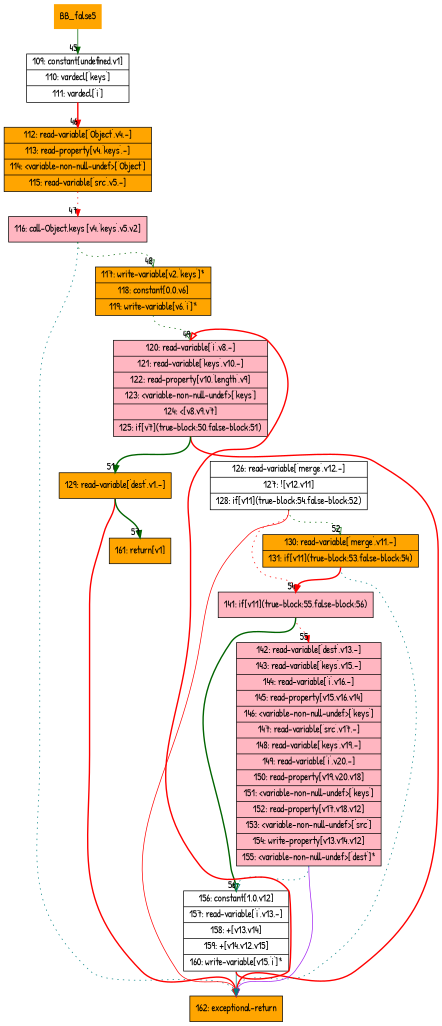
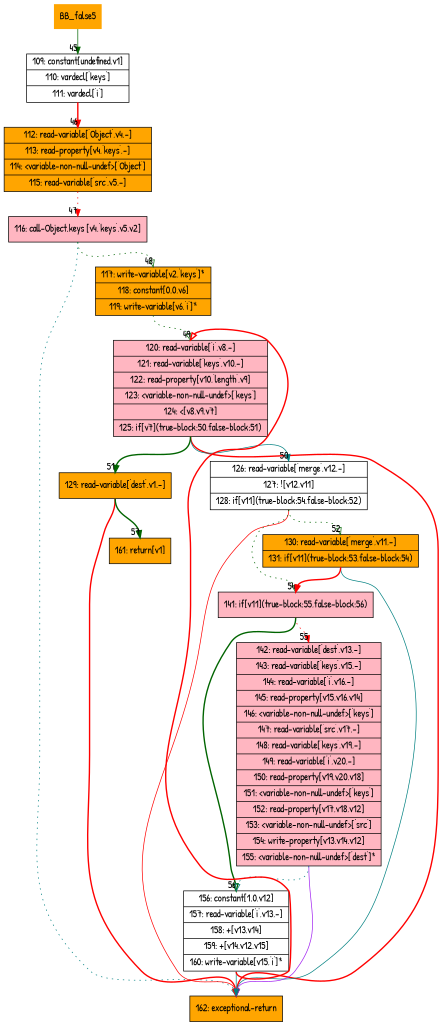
none -> (236, 450)
(252, 551) -> (252, 551)
(404, 808) -> (404, 808)
